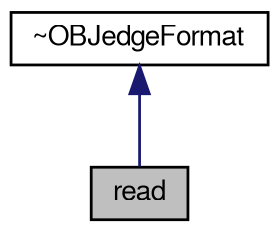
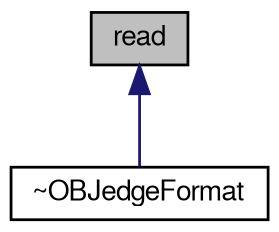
(140, 131) -> (140, 131)
